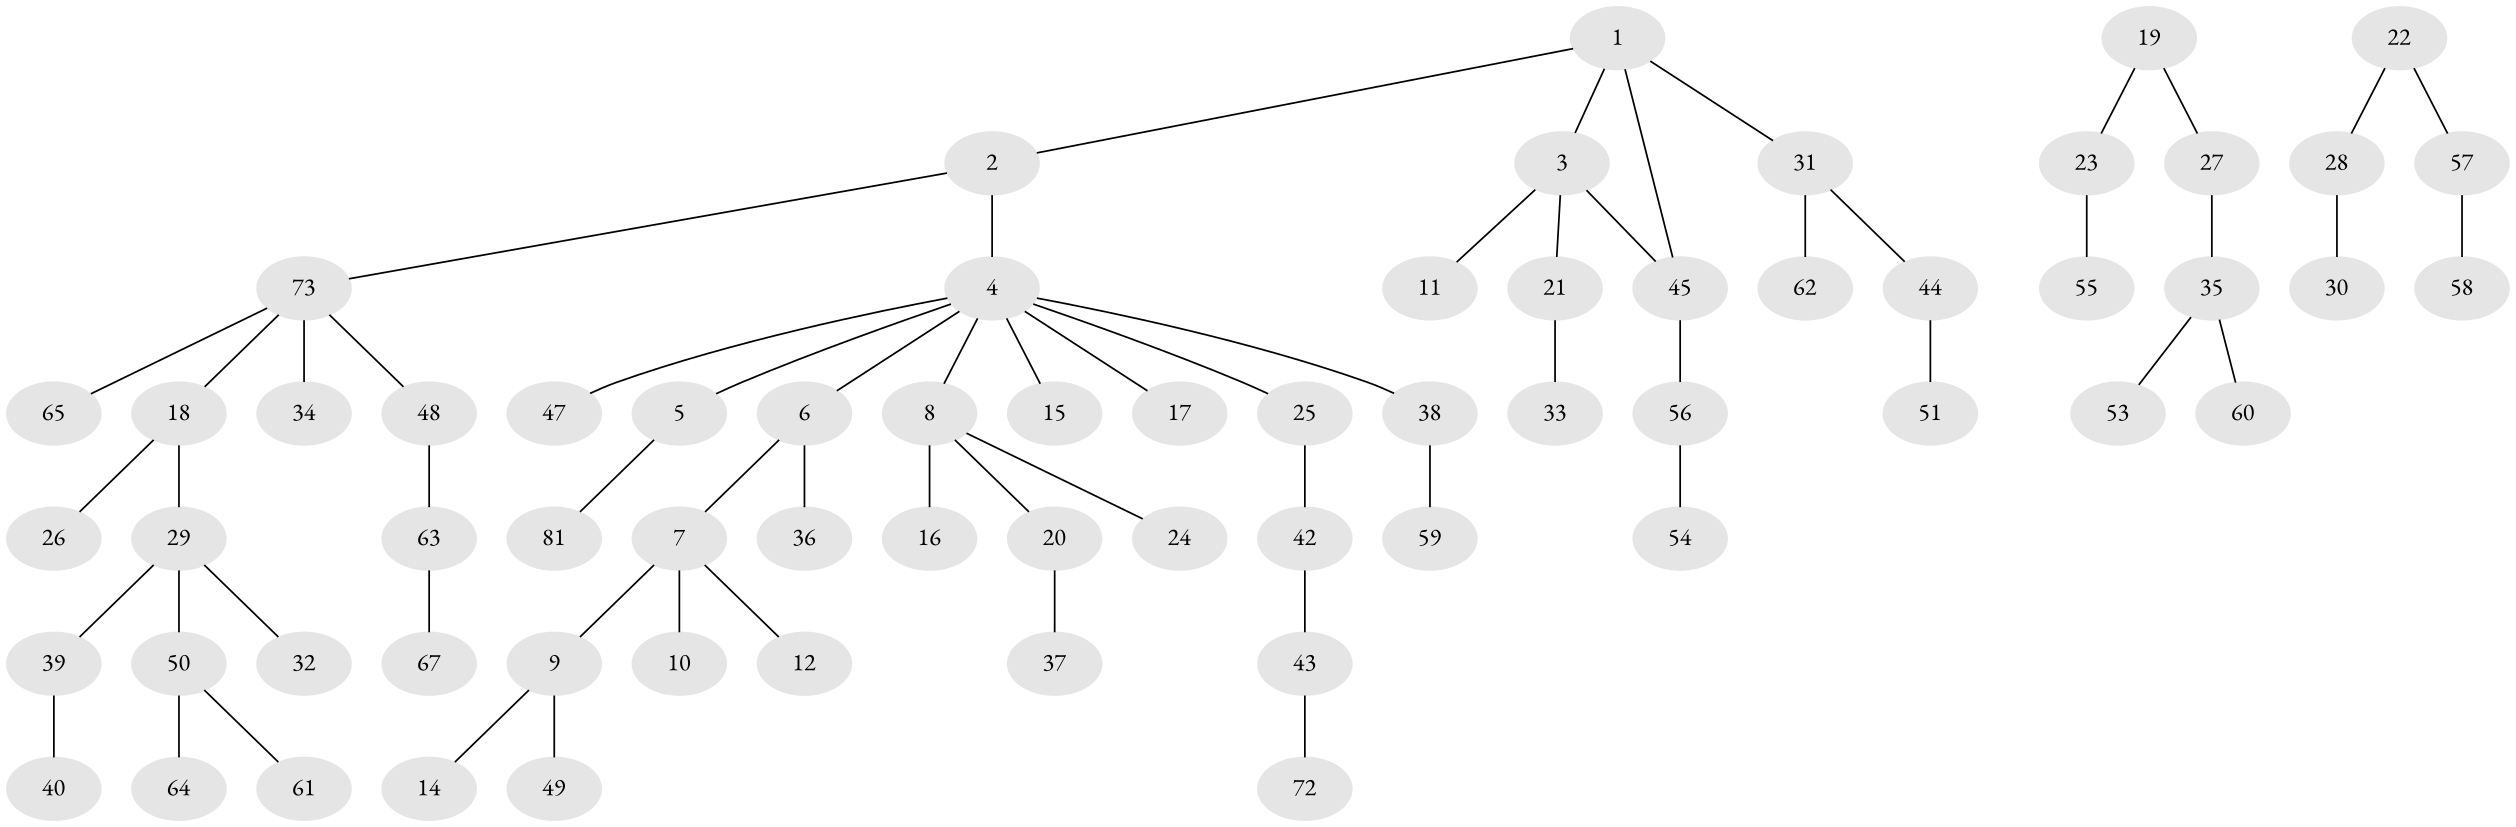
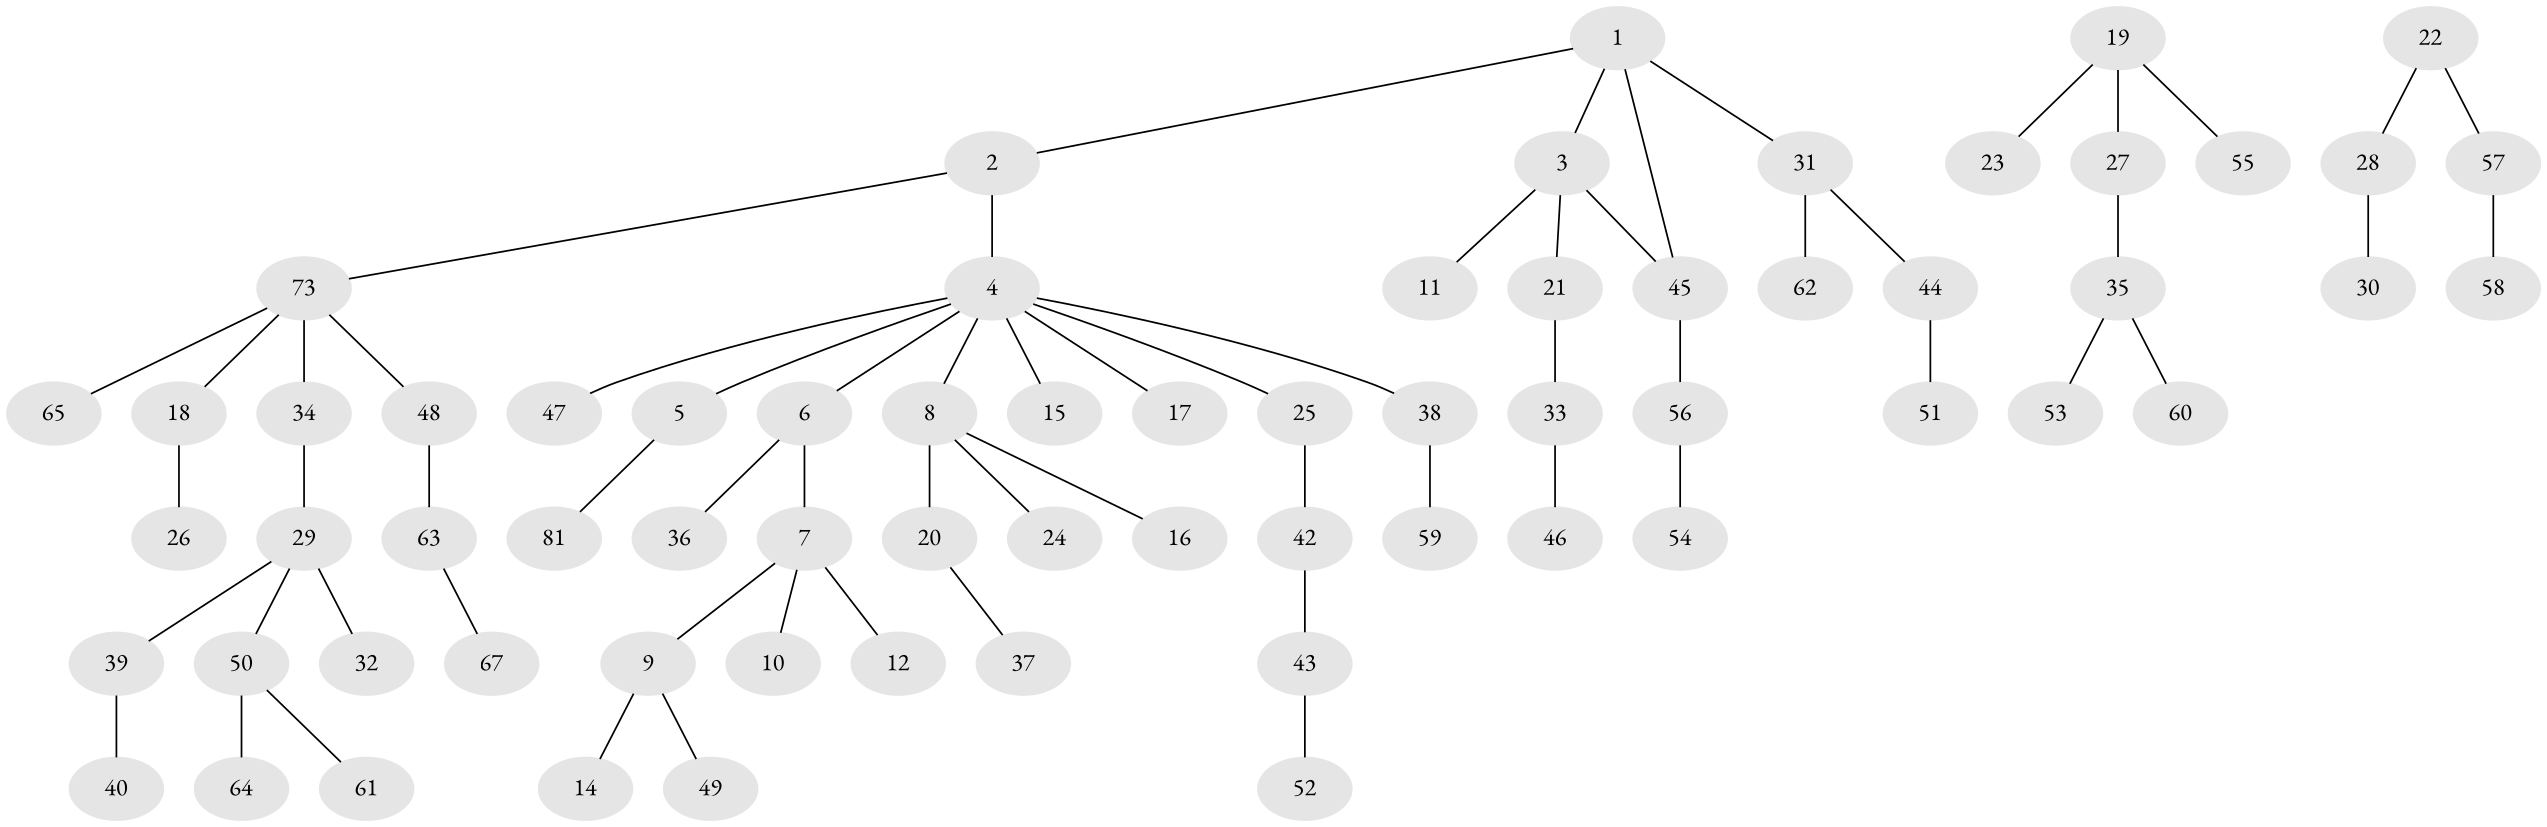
(2087, 226) -> (2180, 101)
(179, 476) -> (304, 476)
none -> (1555, 539)
(1305, 789) -> (1305, 789)
